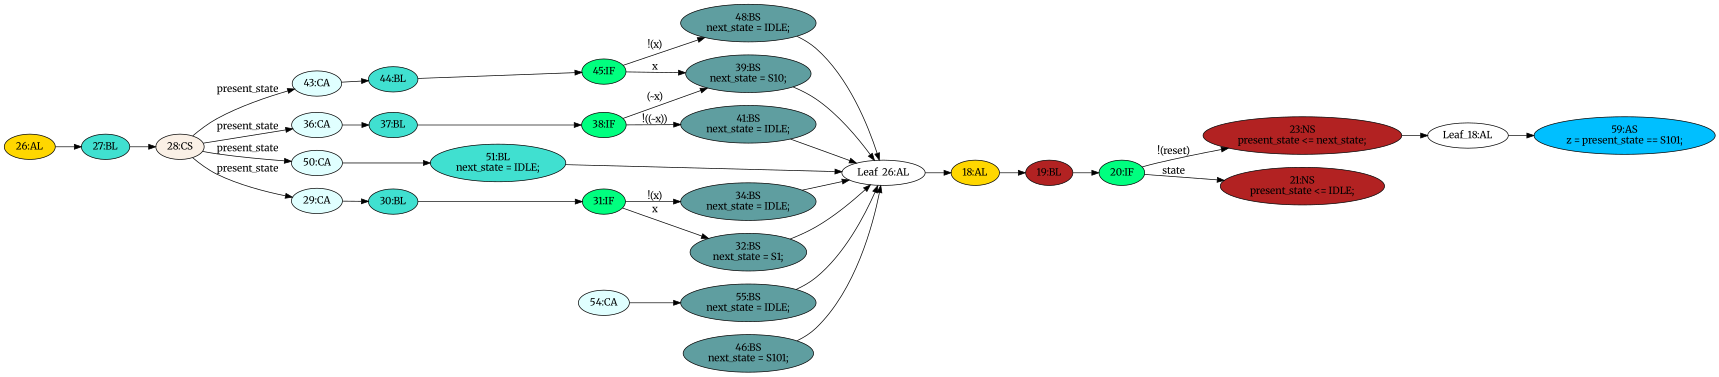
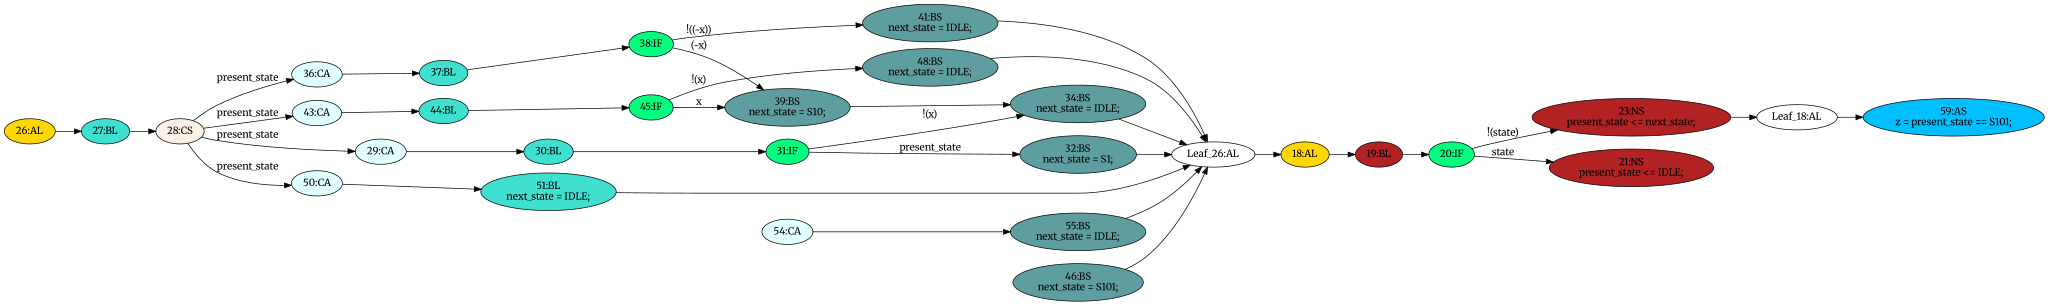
(836, 116) -> (927, 106)
(1174, 151) -> (1503, 133)
(655, 210) -> (930, 148)
